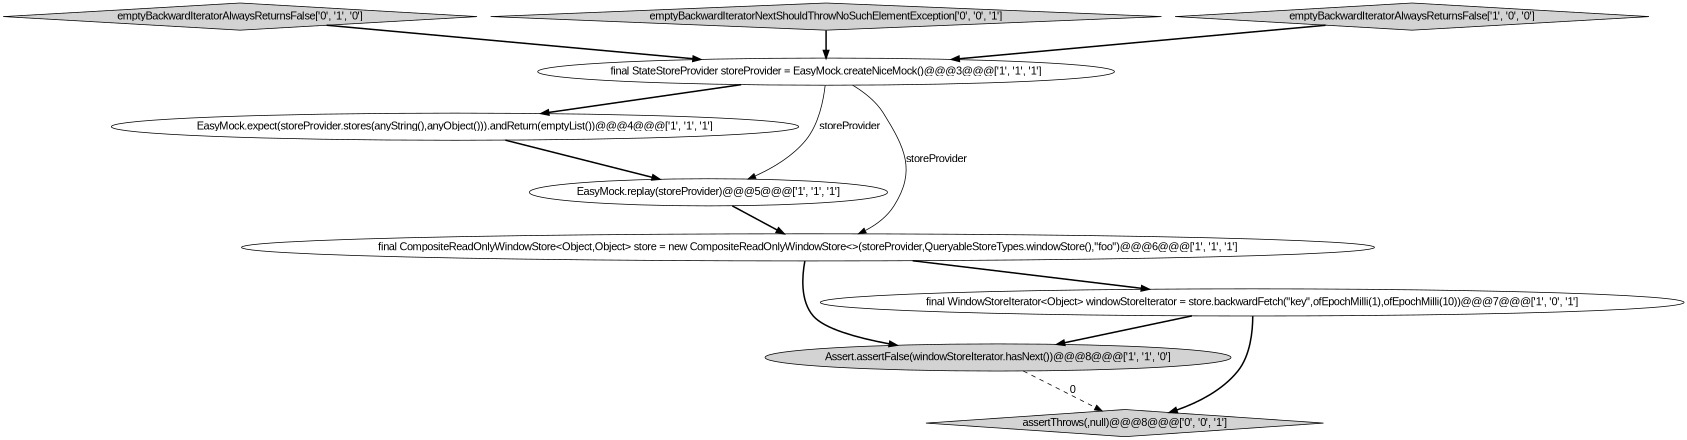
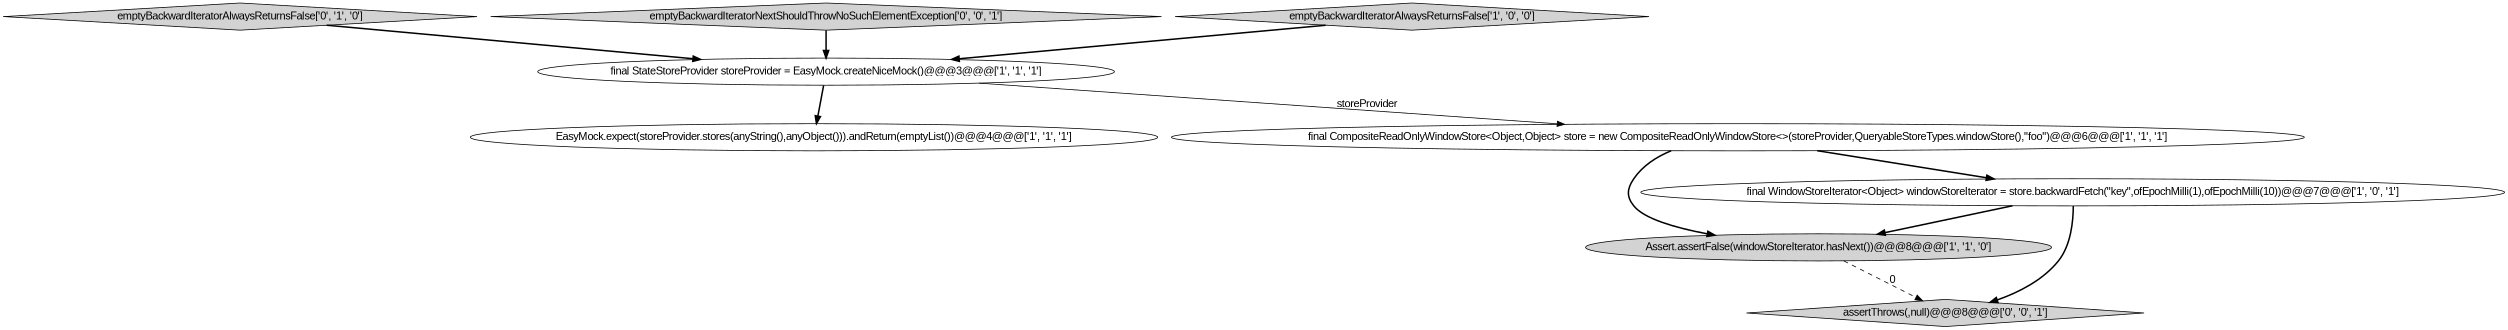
(708, 192) -> none
